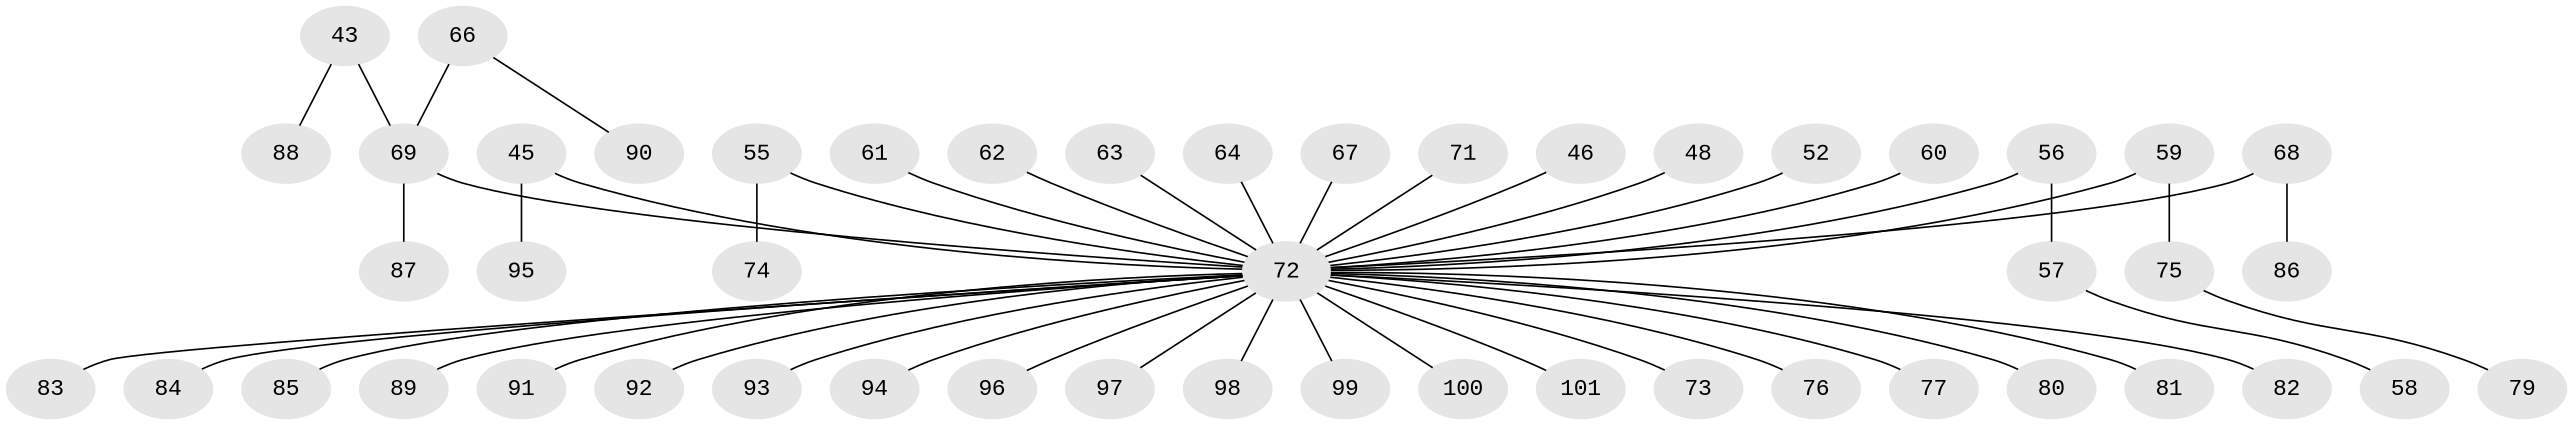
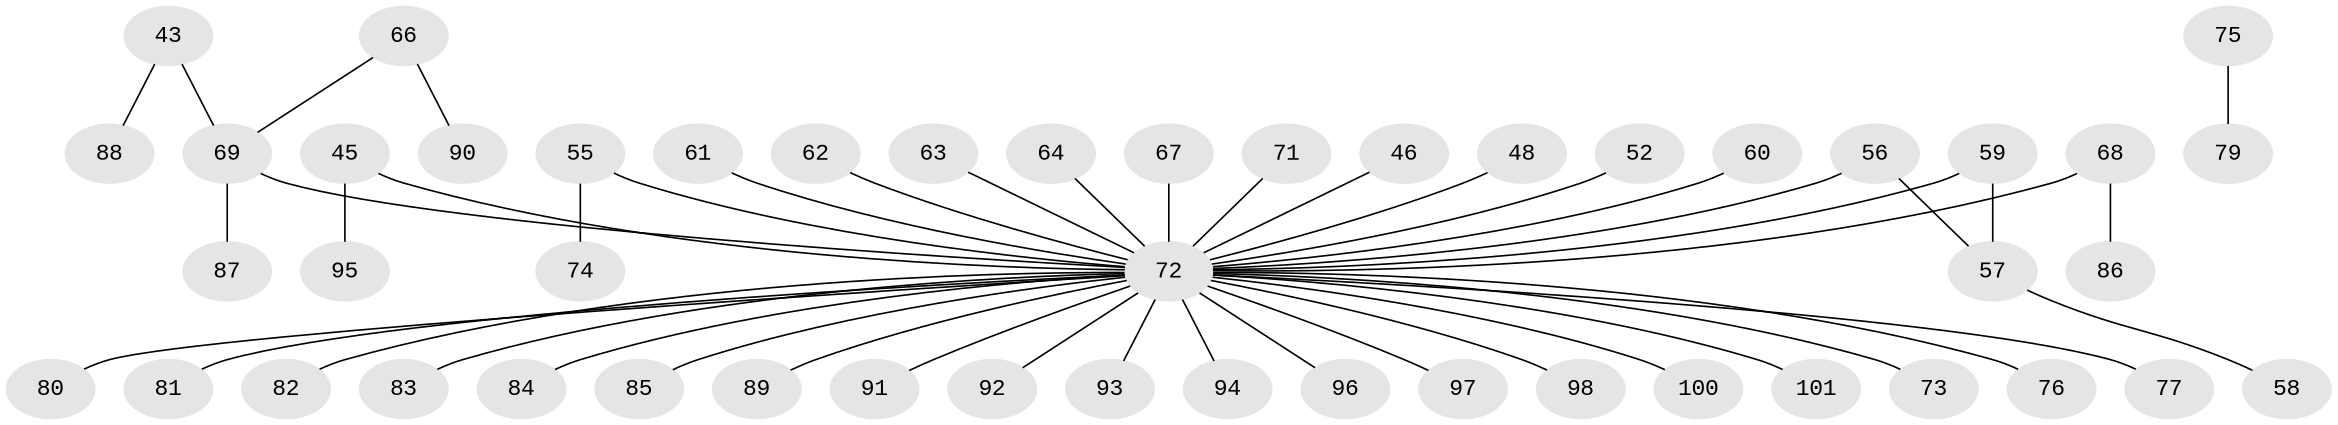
(2169, 213) -> (1993, 213)
(1345, 389) -> none
